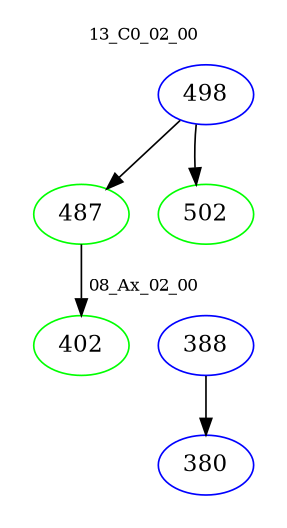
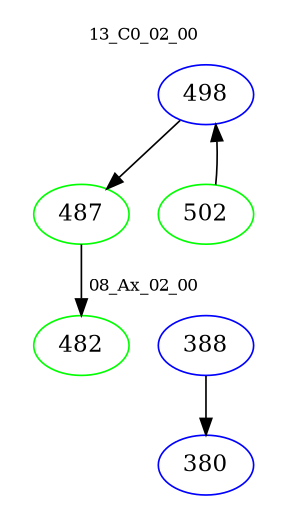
(195, 146) -> (217, 163)
(81, 346) -> (81, 346)
